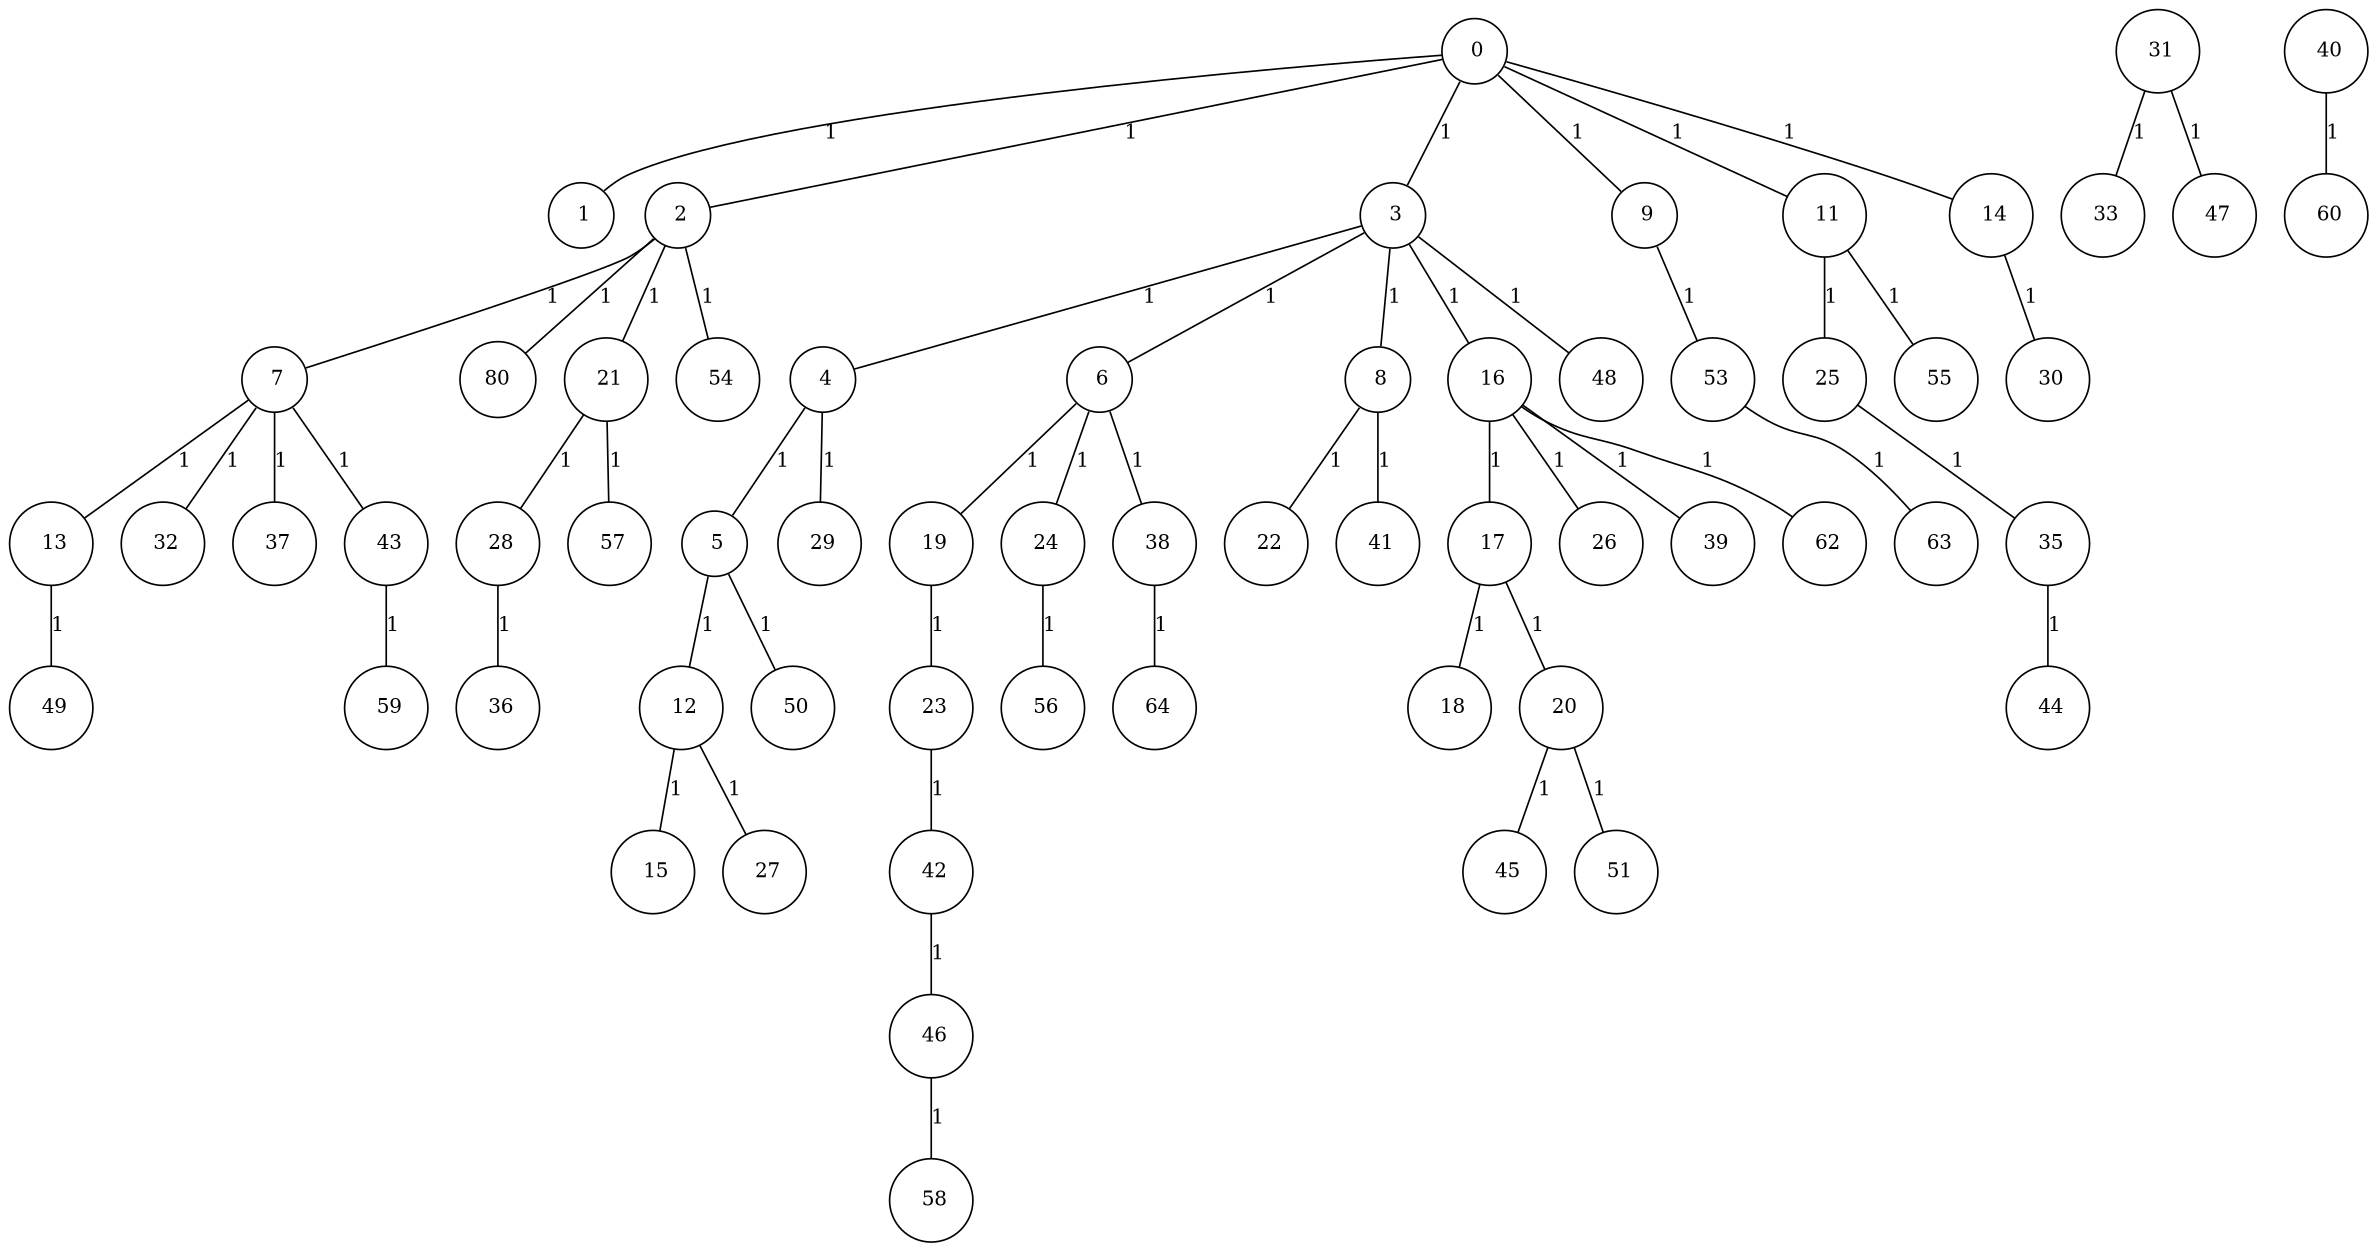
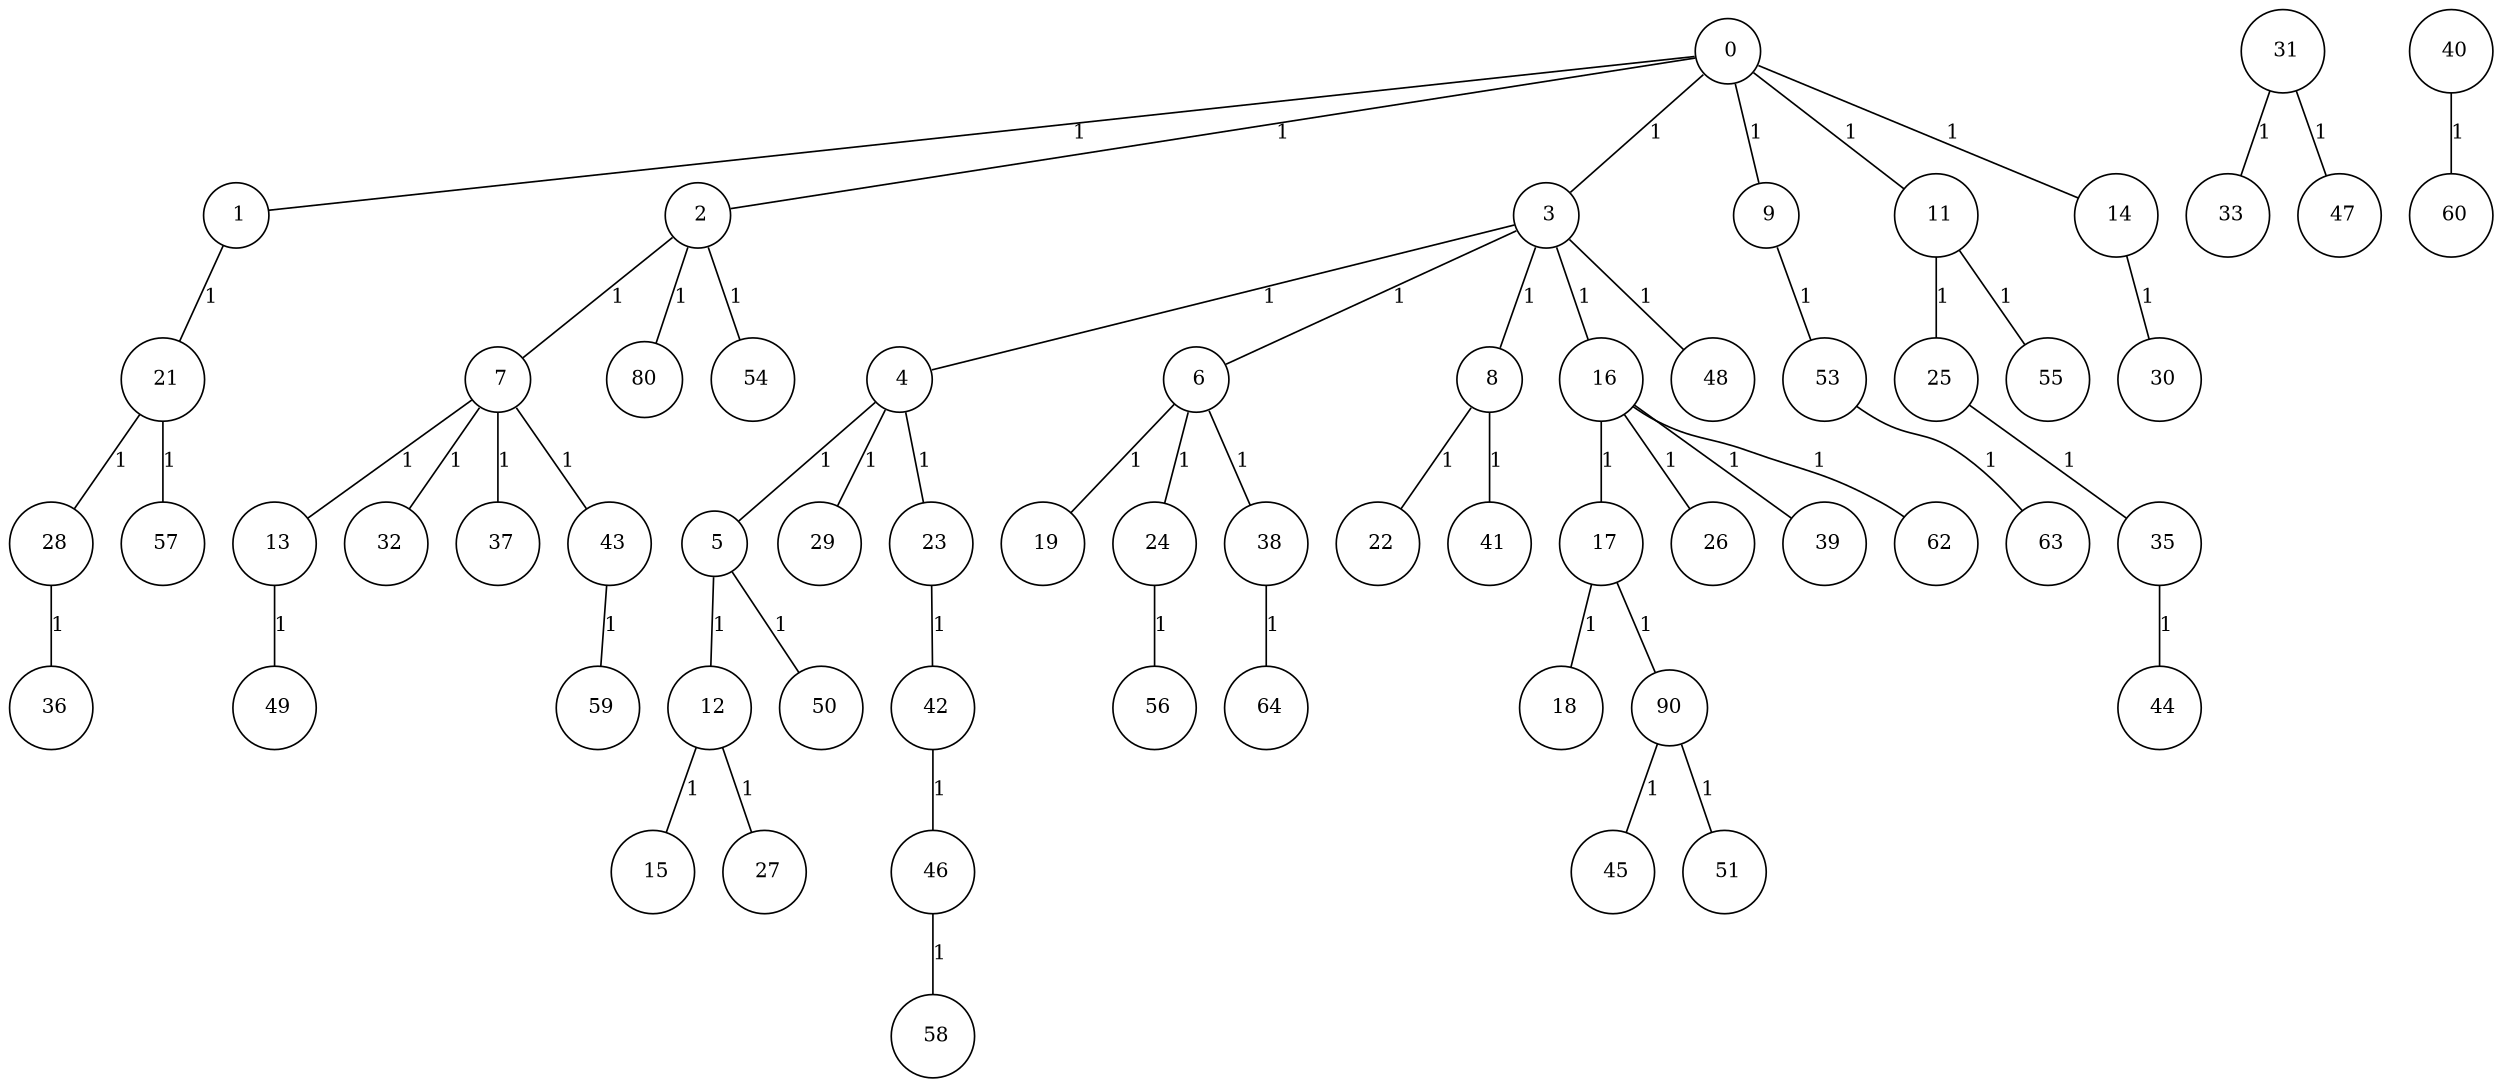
(644, 294) -> (201, 294)
(931, 626) -> (915, 458)
(1561, 708) -> (1670, 708)
